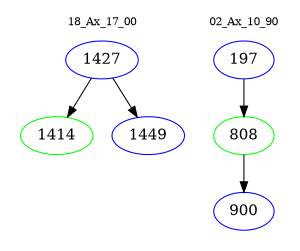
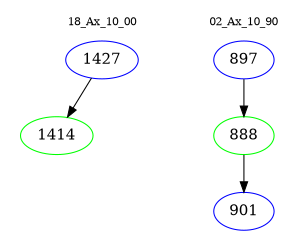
(103, 23) -> (103, 23)
(244, 60) -> (244, 60)
(148, 136) -> none
(244, 136) -> (244, 136)
(244, 211) -> (244, 211)
